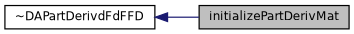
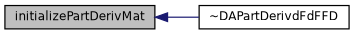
(183, 17) -> (183, 17)
